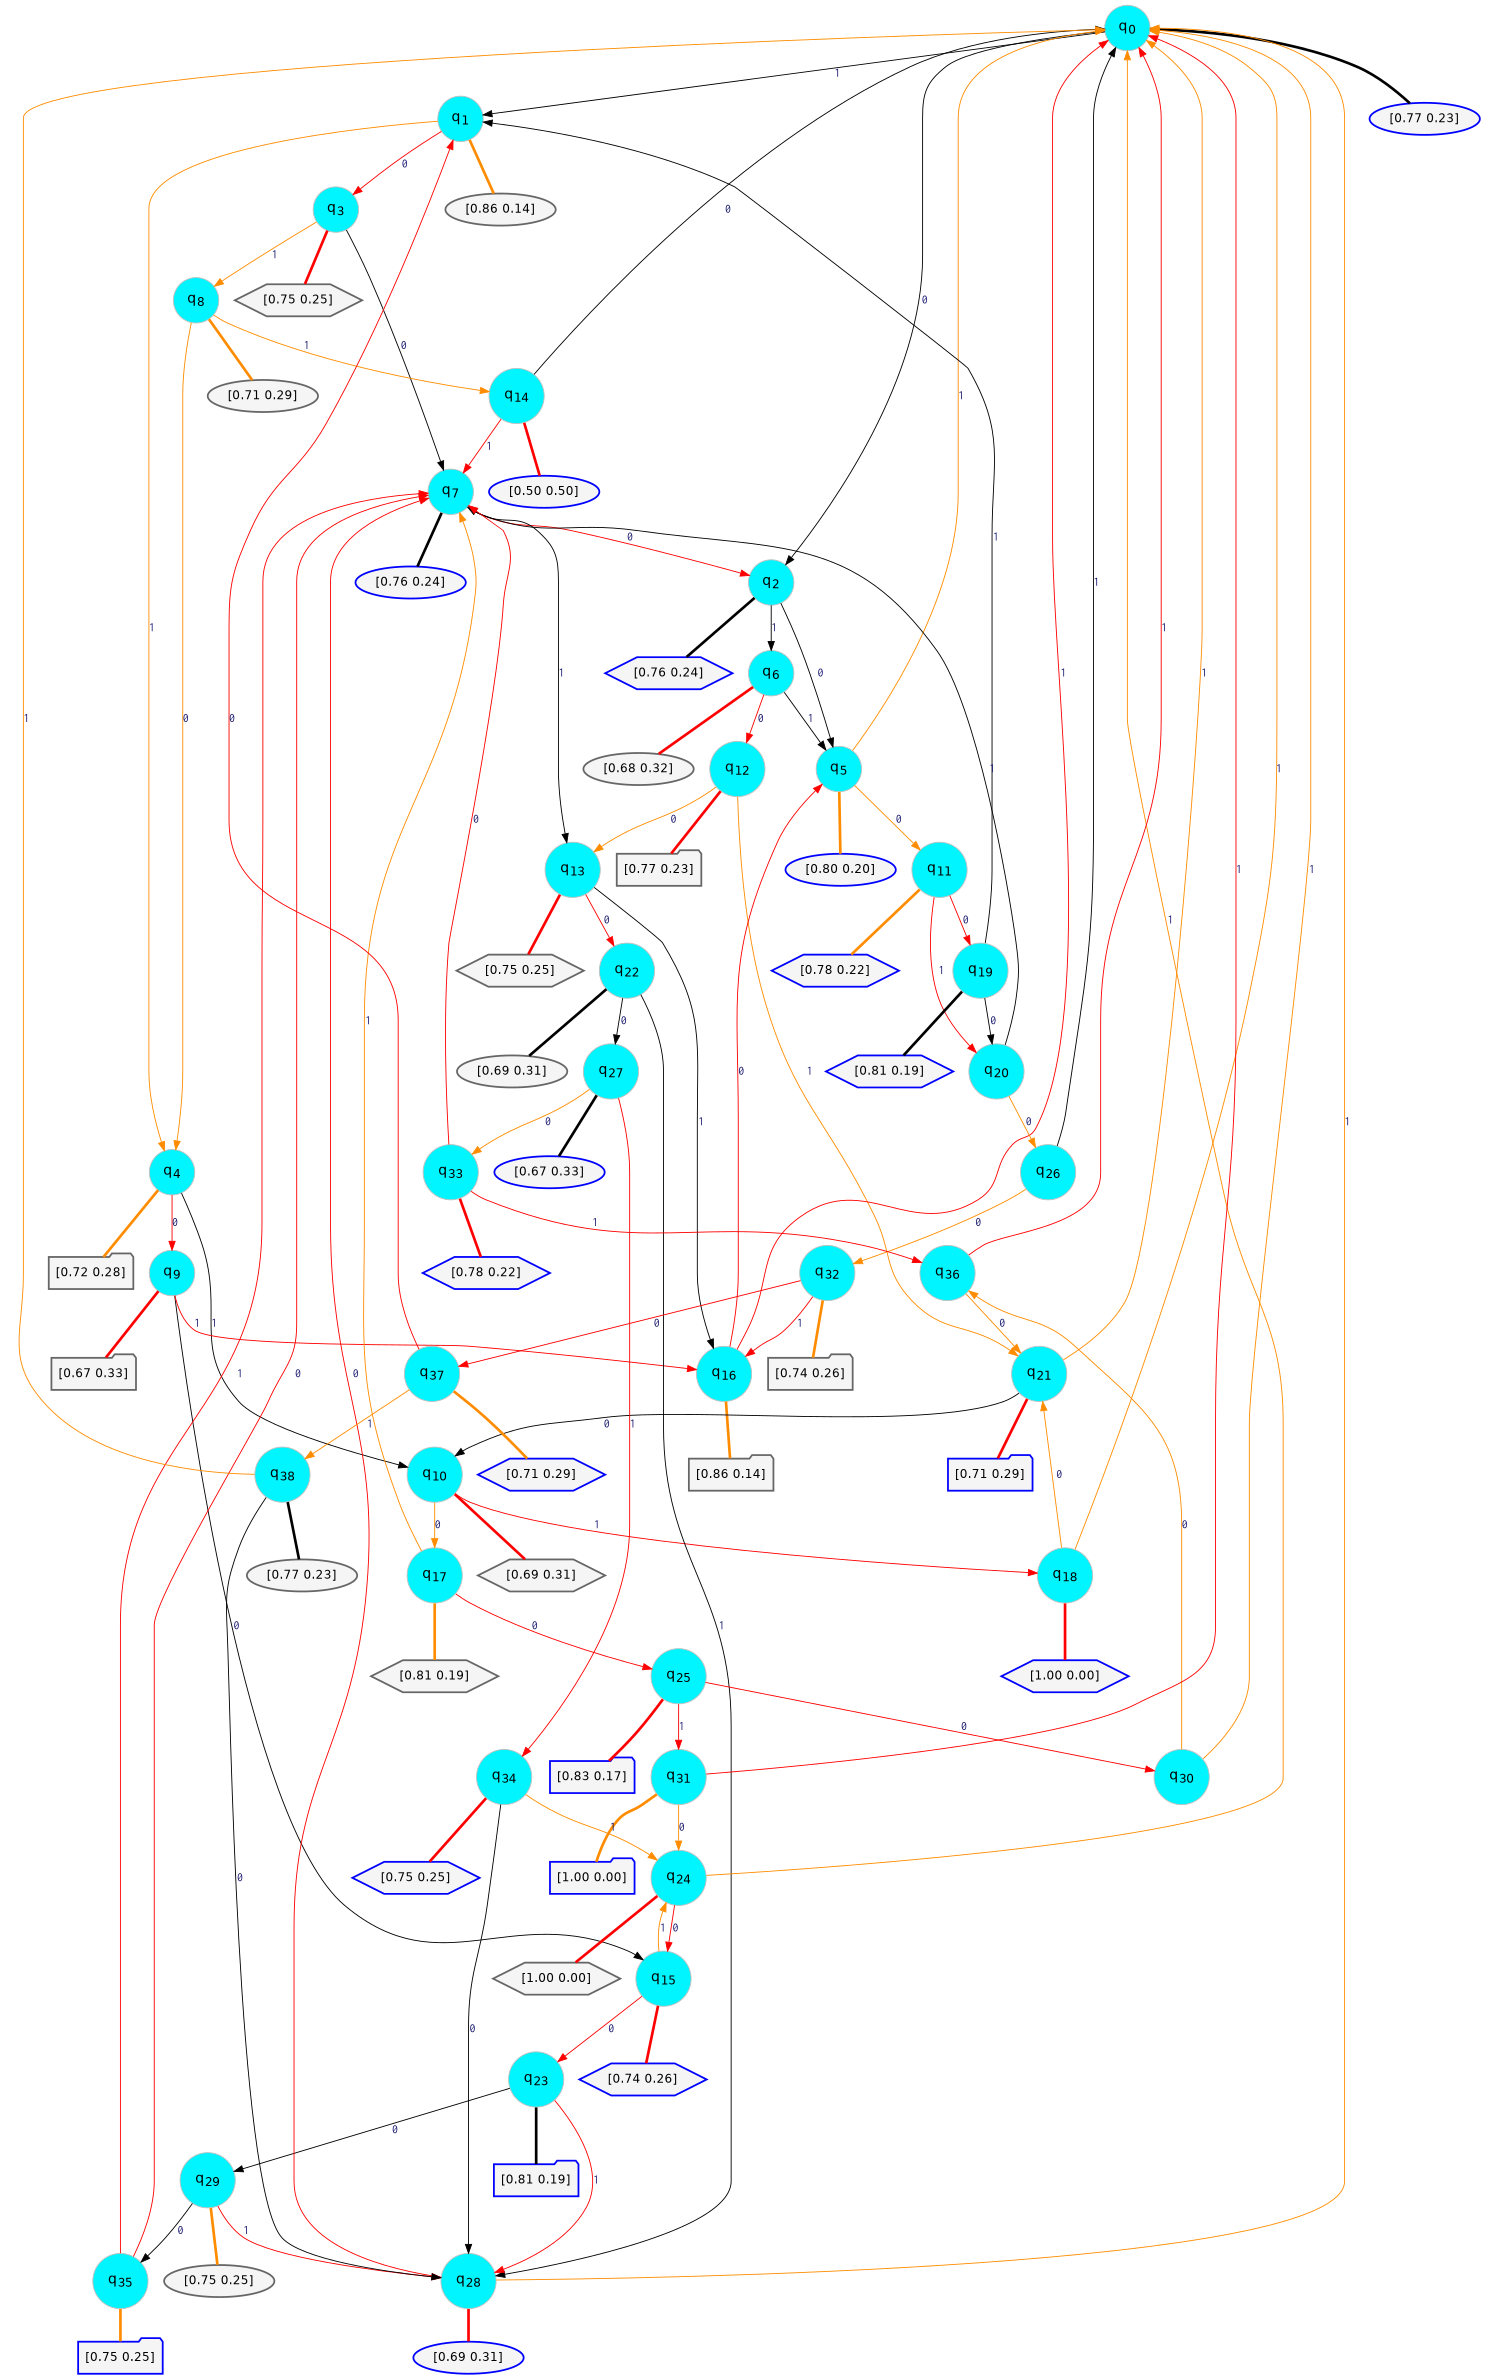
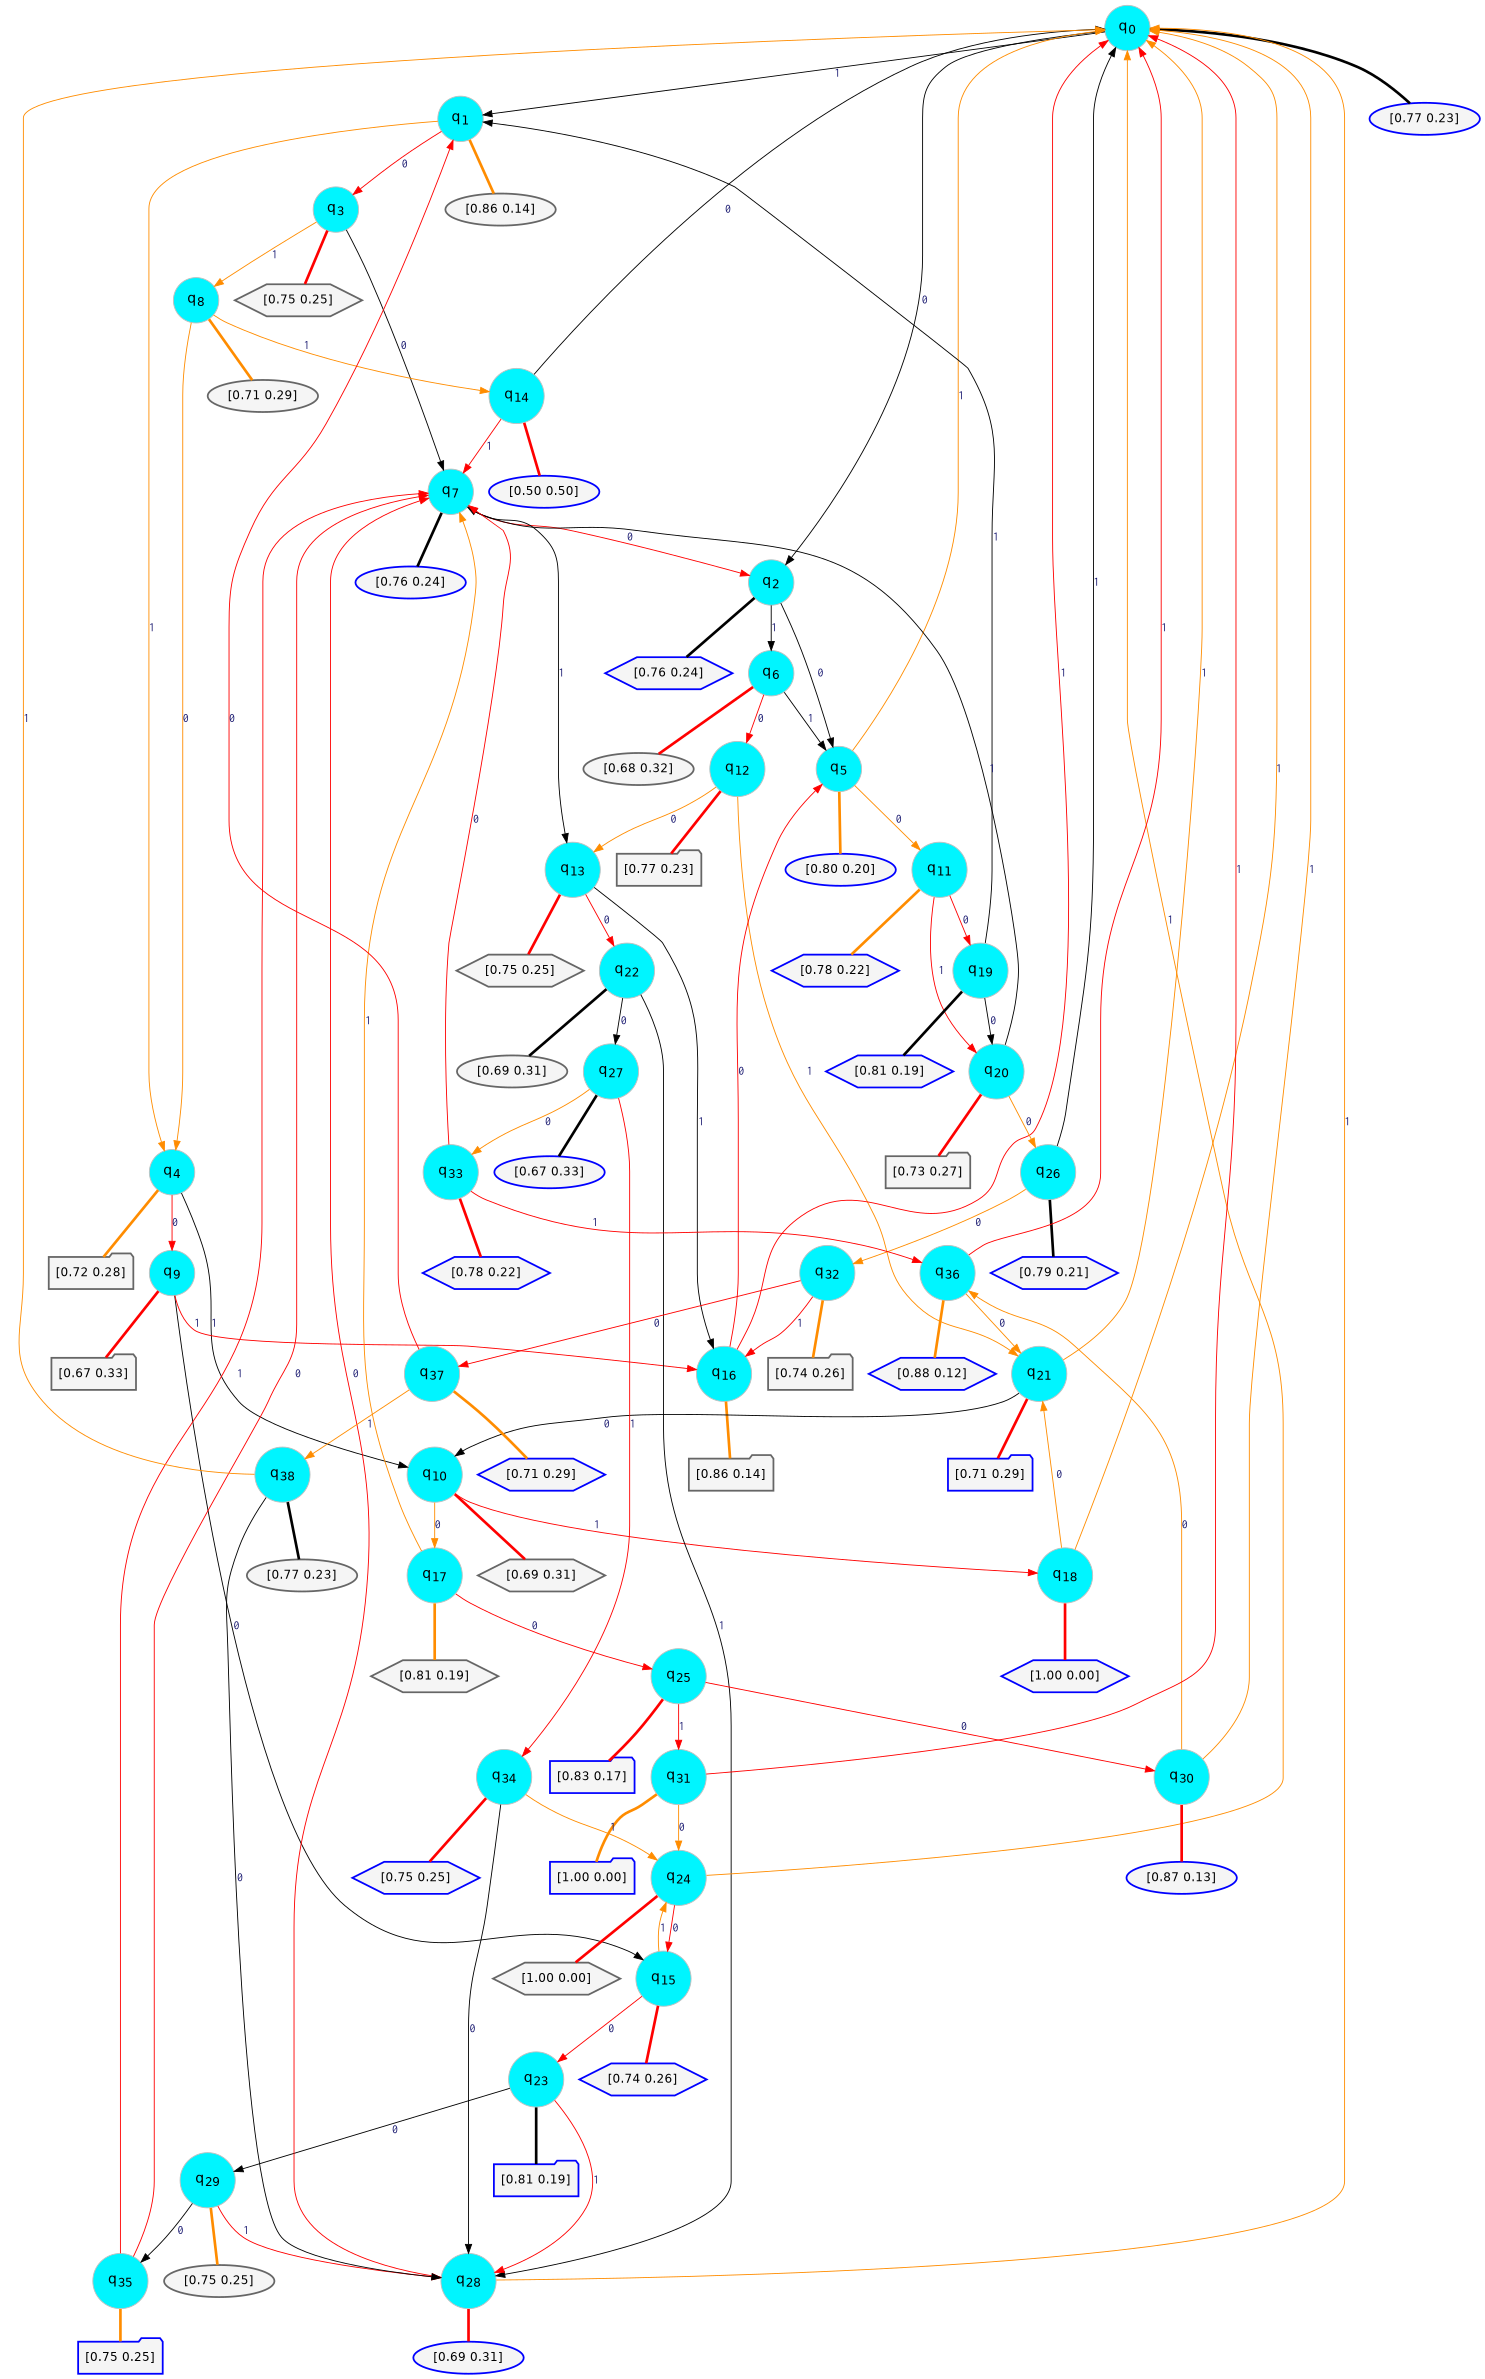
none -> (928, 1172)
none -> (1054, 1273)
none -> (932, 1374)
none -> (1182, 1878)
